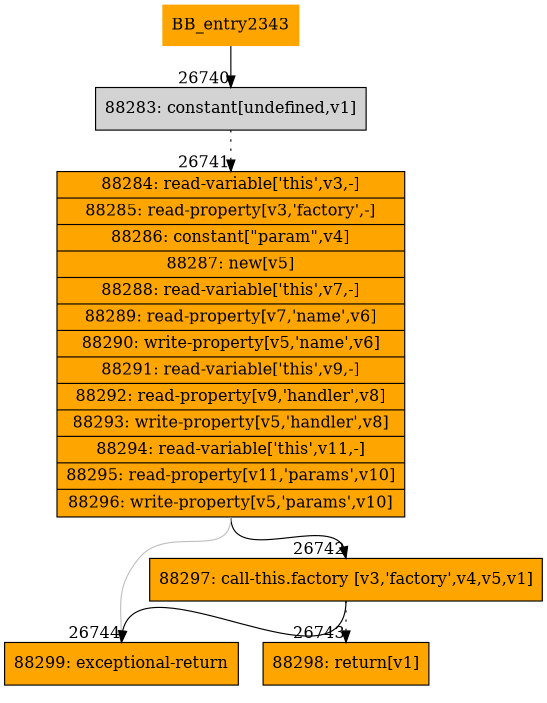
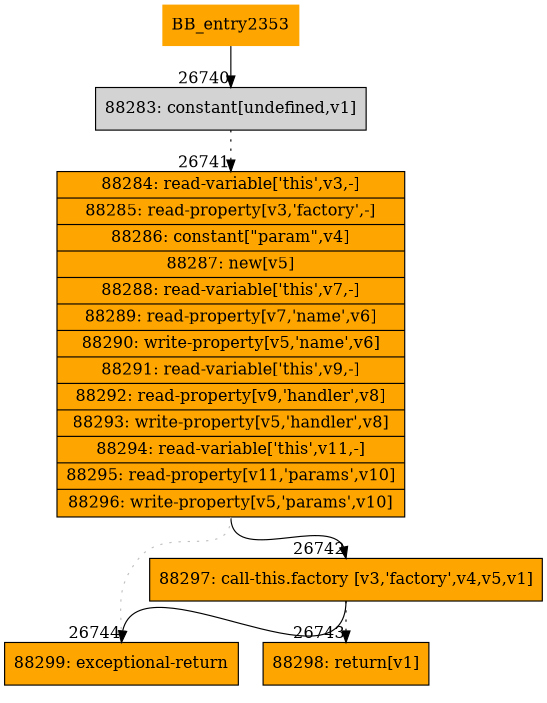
(231, 25) -> (231, 25)
(152, 548) -> (152, 548)
